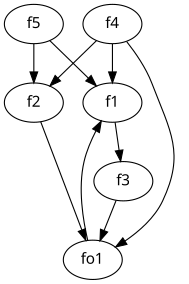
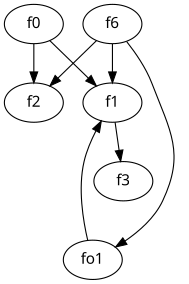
(34, 24) -> (34, 24)
(112, 24) -> (112, 24)
(61, 176) -> none
(110, 215) -> none
